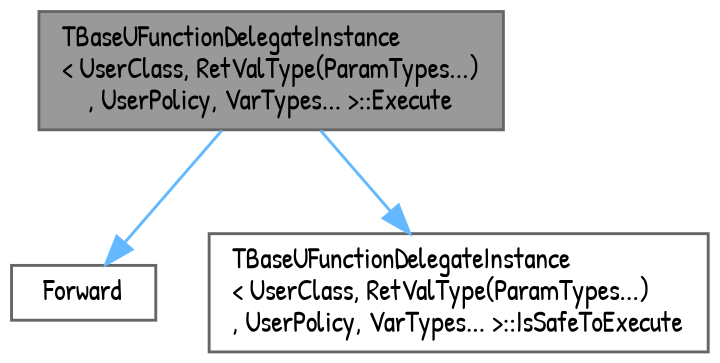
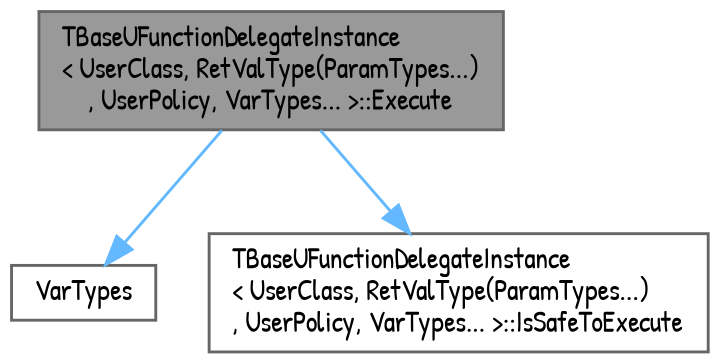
(84, 293) -> (84, 293)
